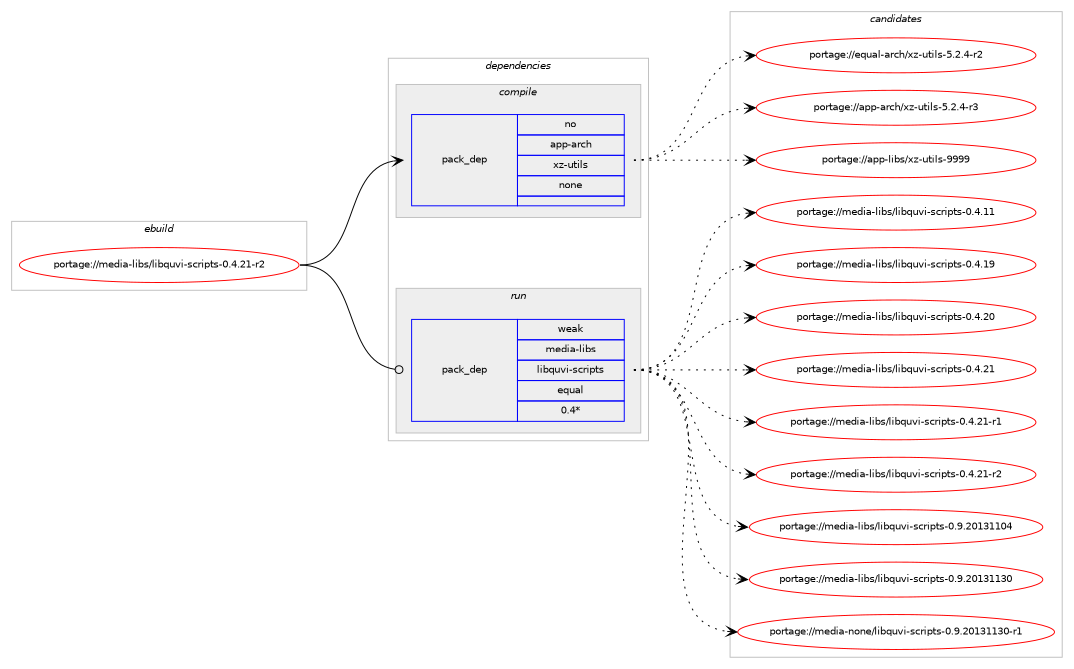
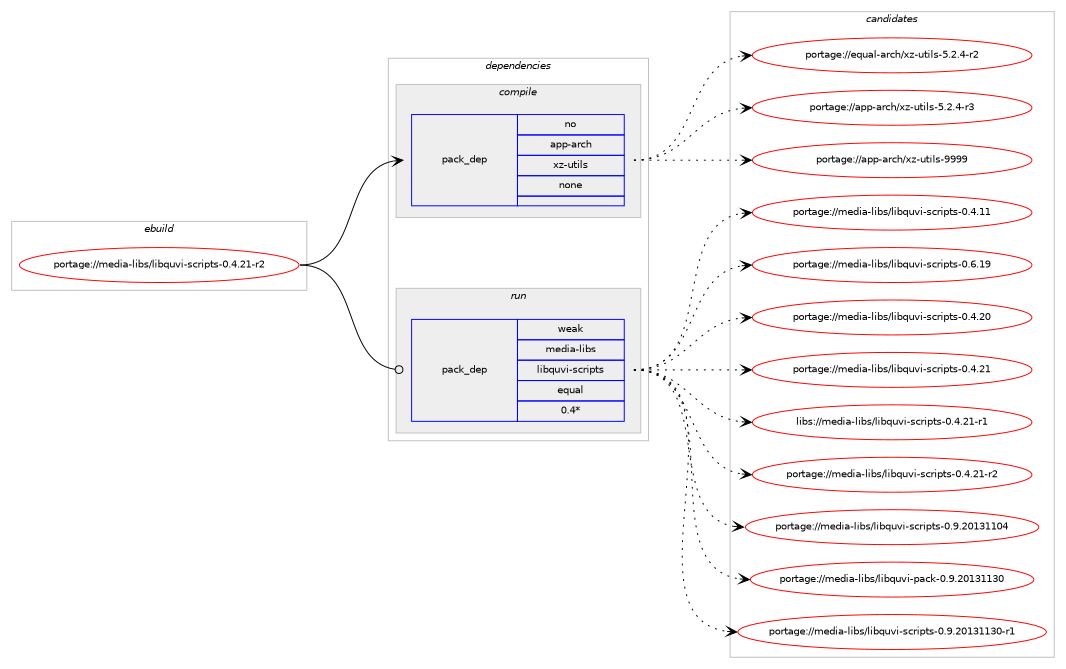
(896, 160) -> (892, 160)
(896, 265) -> (892, 265)
(896, 422) -> (892, 422)
(896, 580) -> (892, 580)
(896, 632) -> (892, 632)
